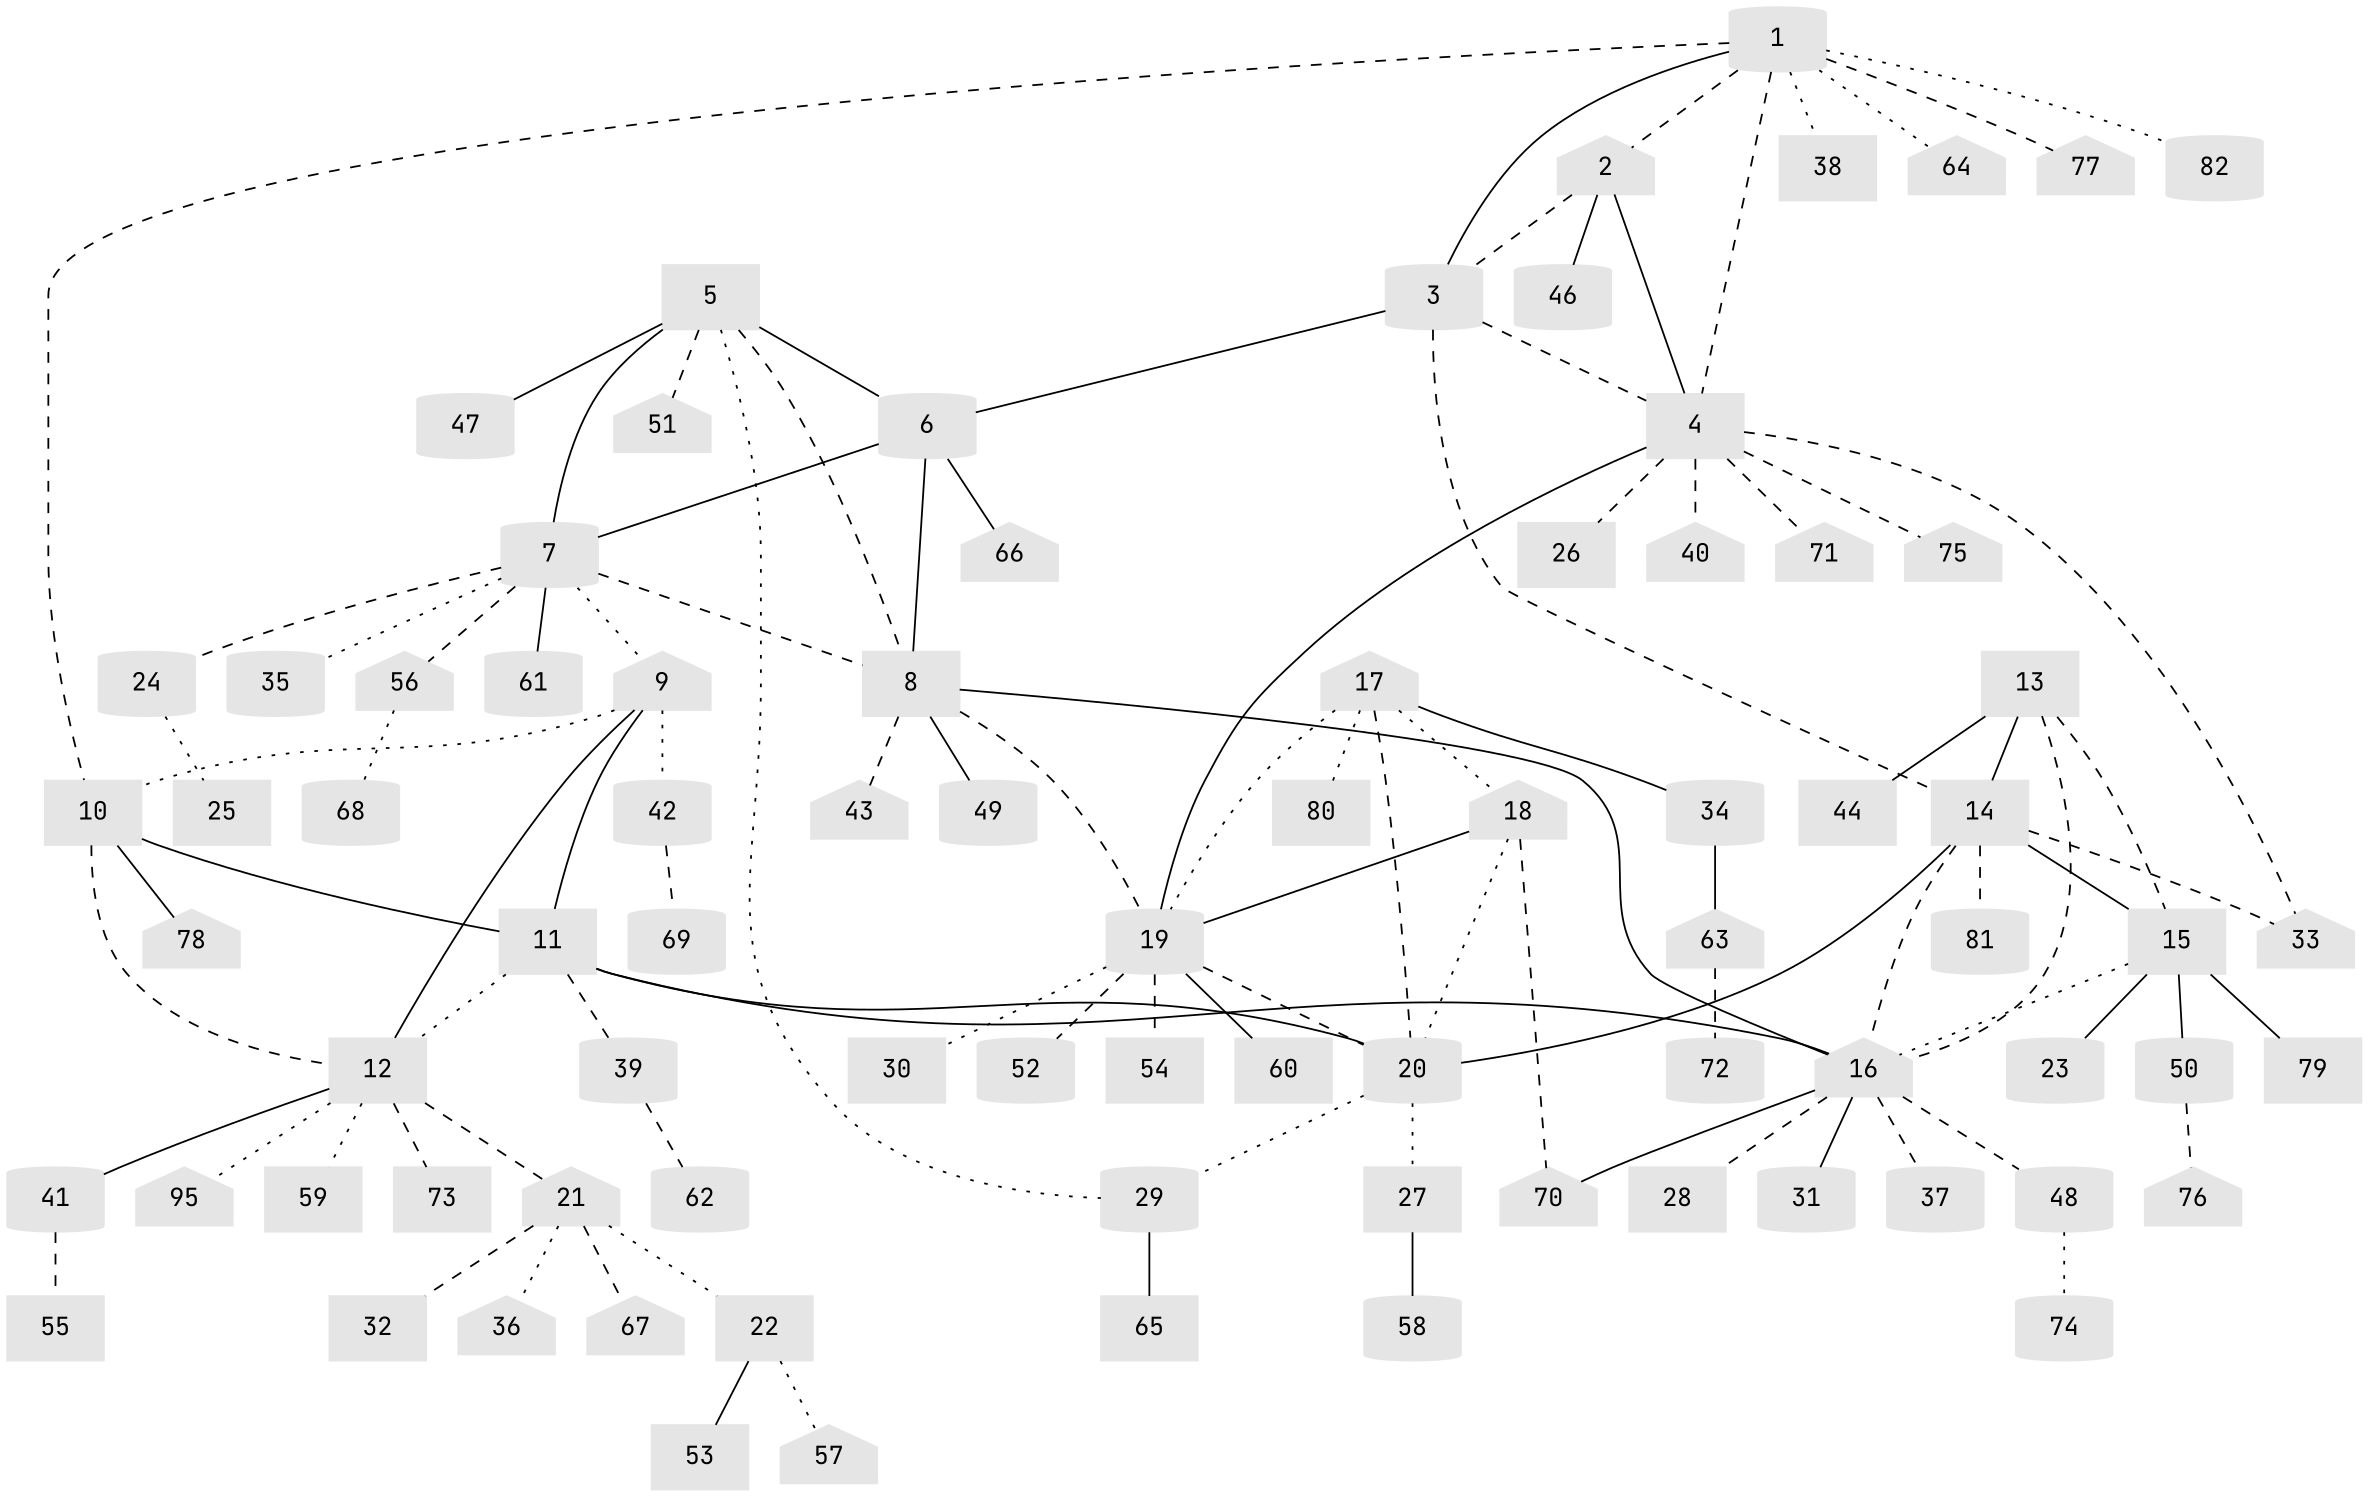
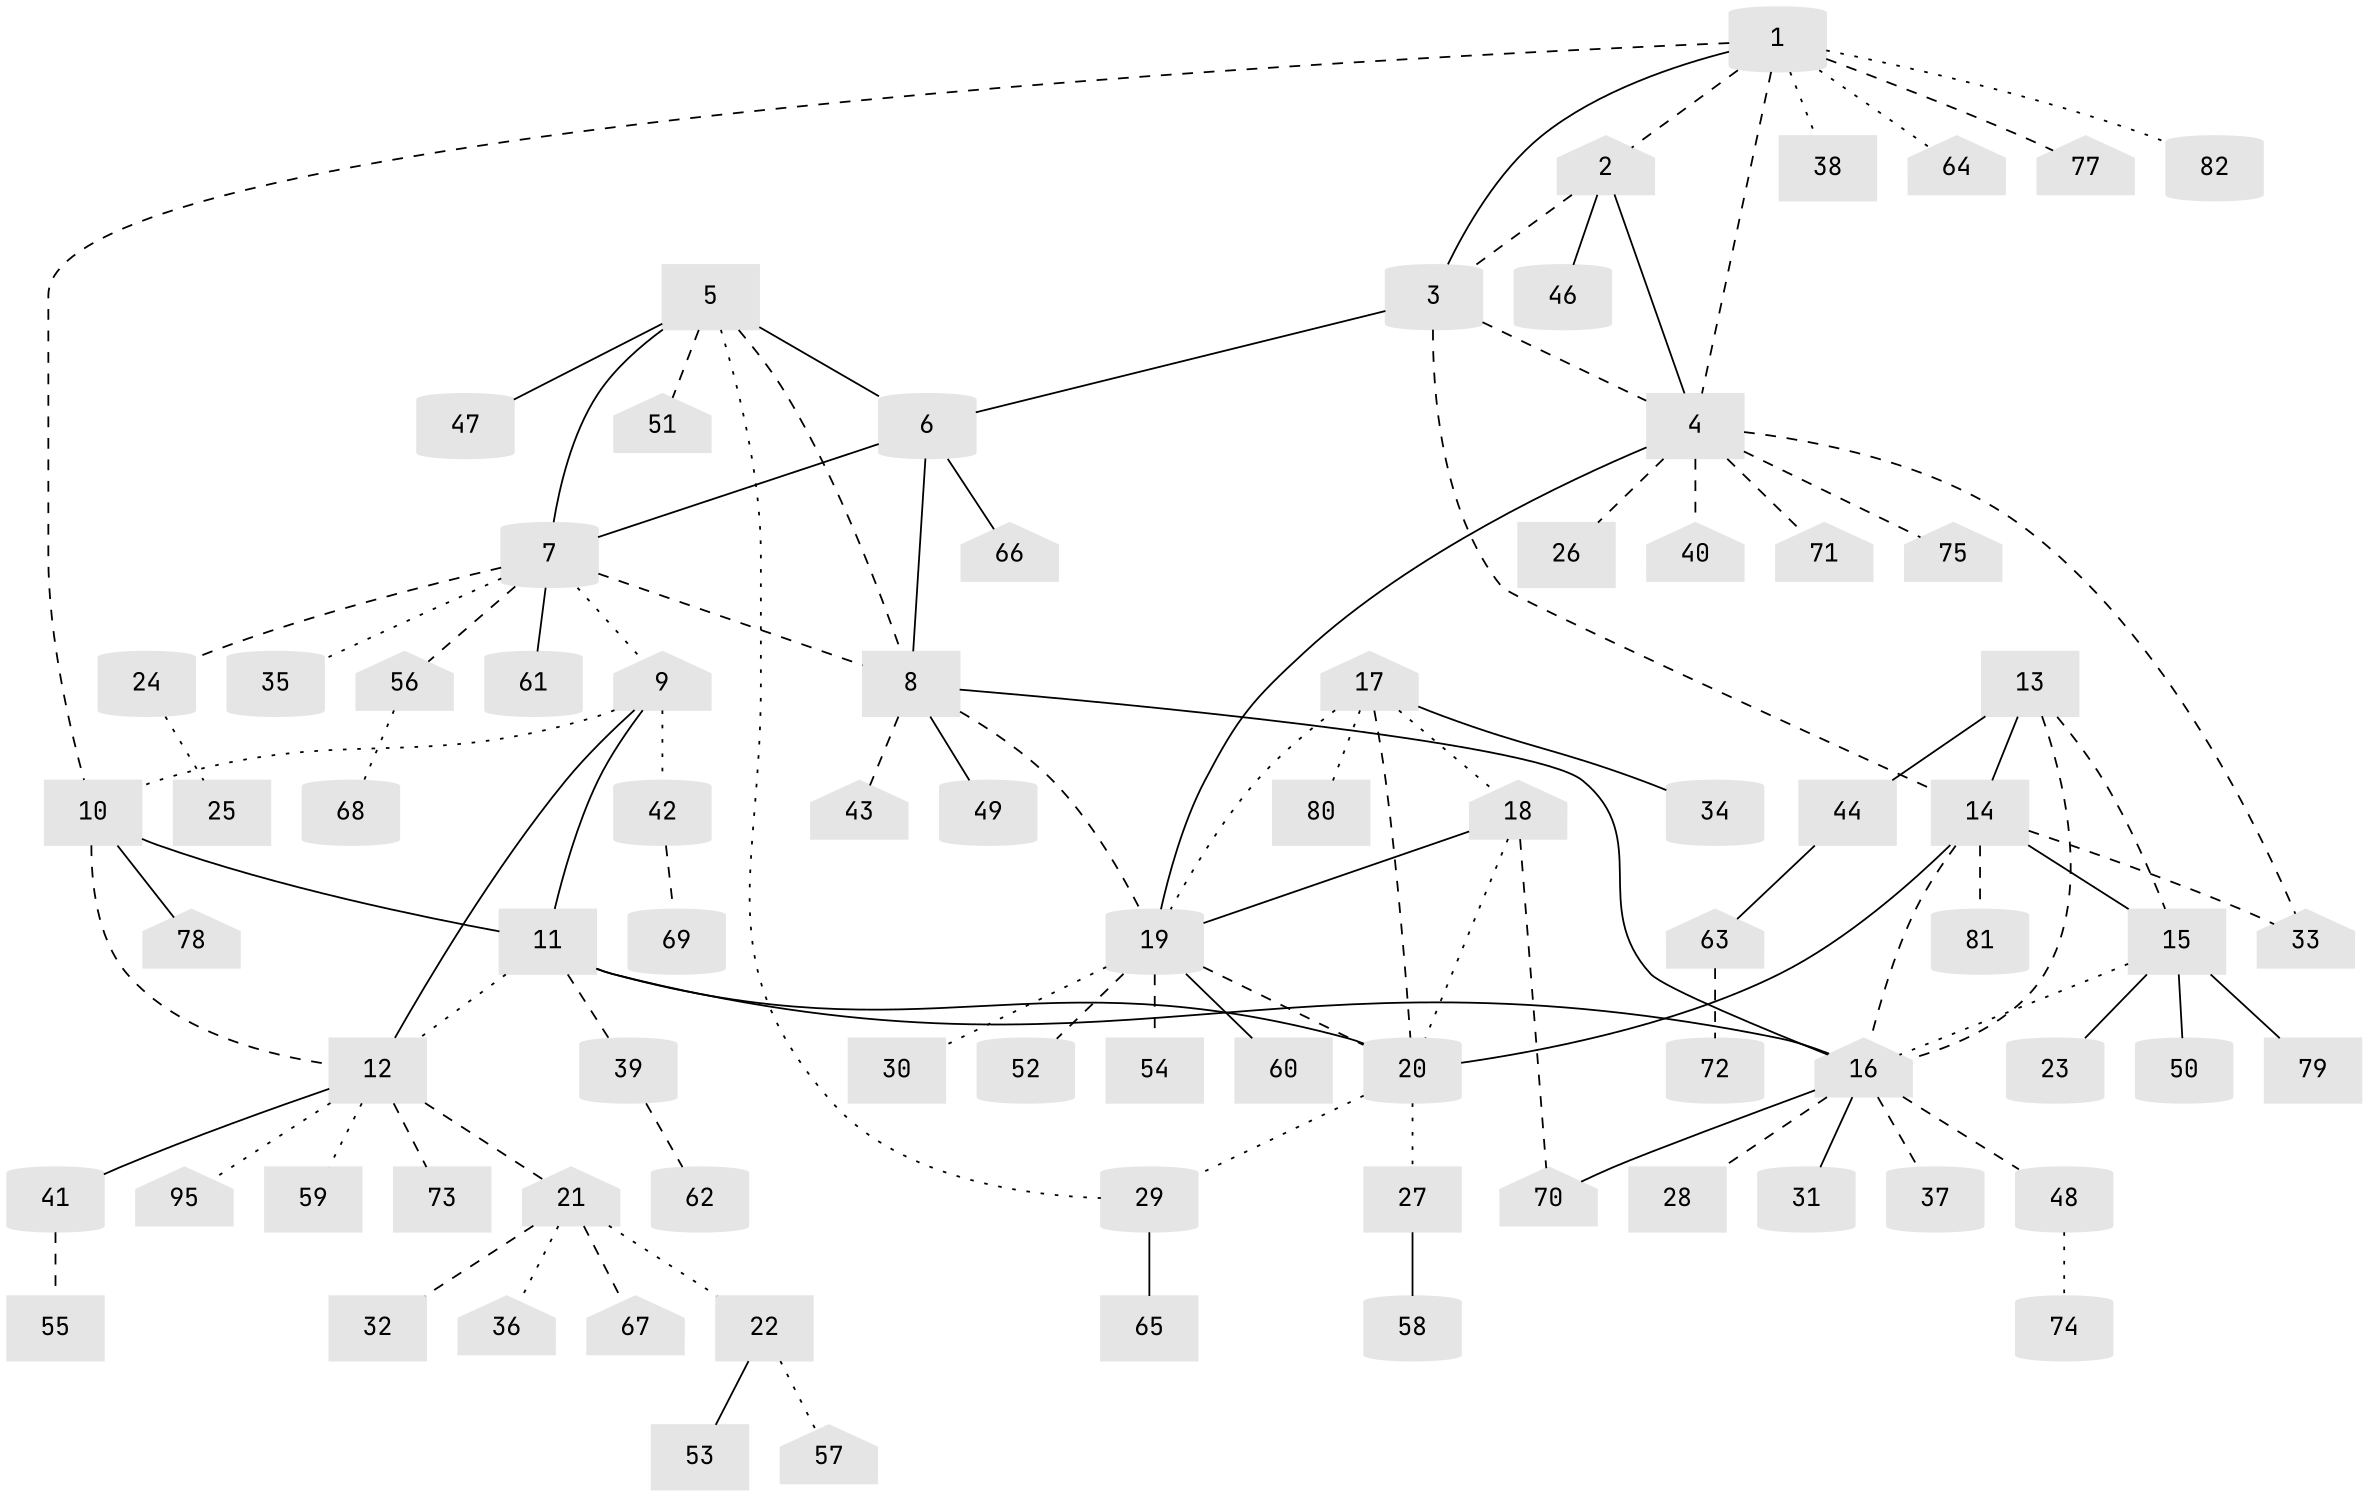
(1715, 877) -> (1776, 882)
(2193, 1199) -> none
